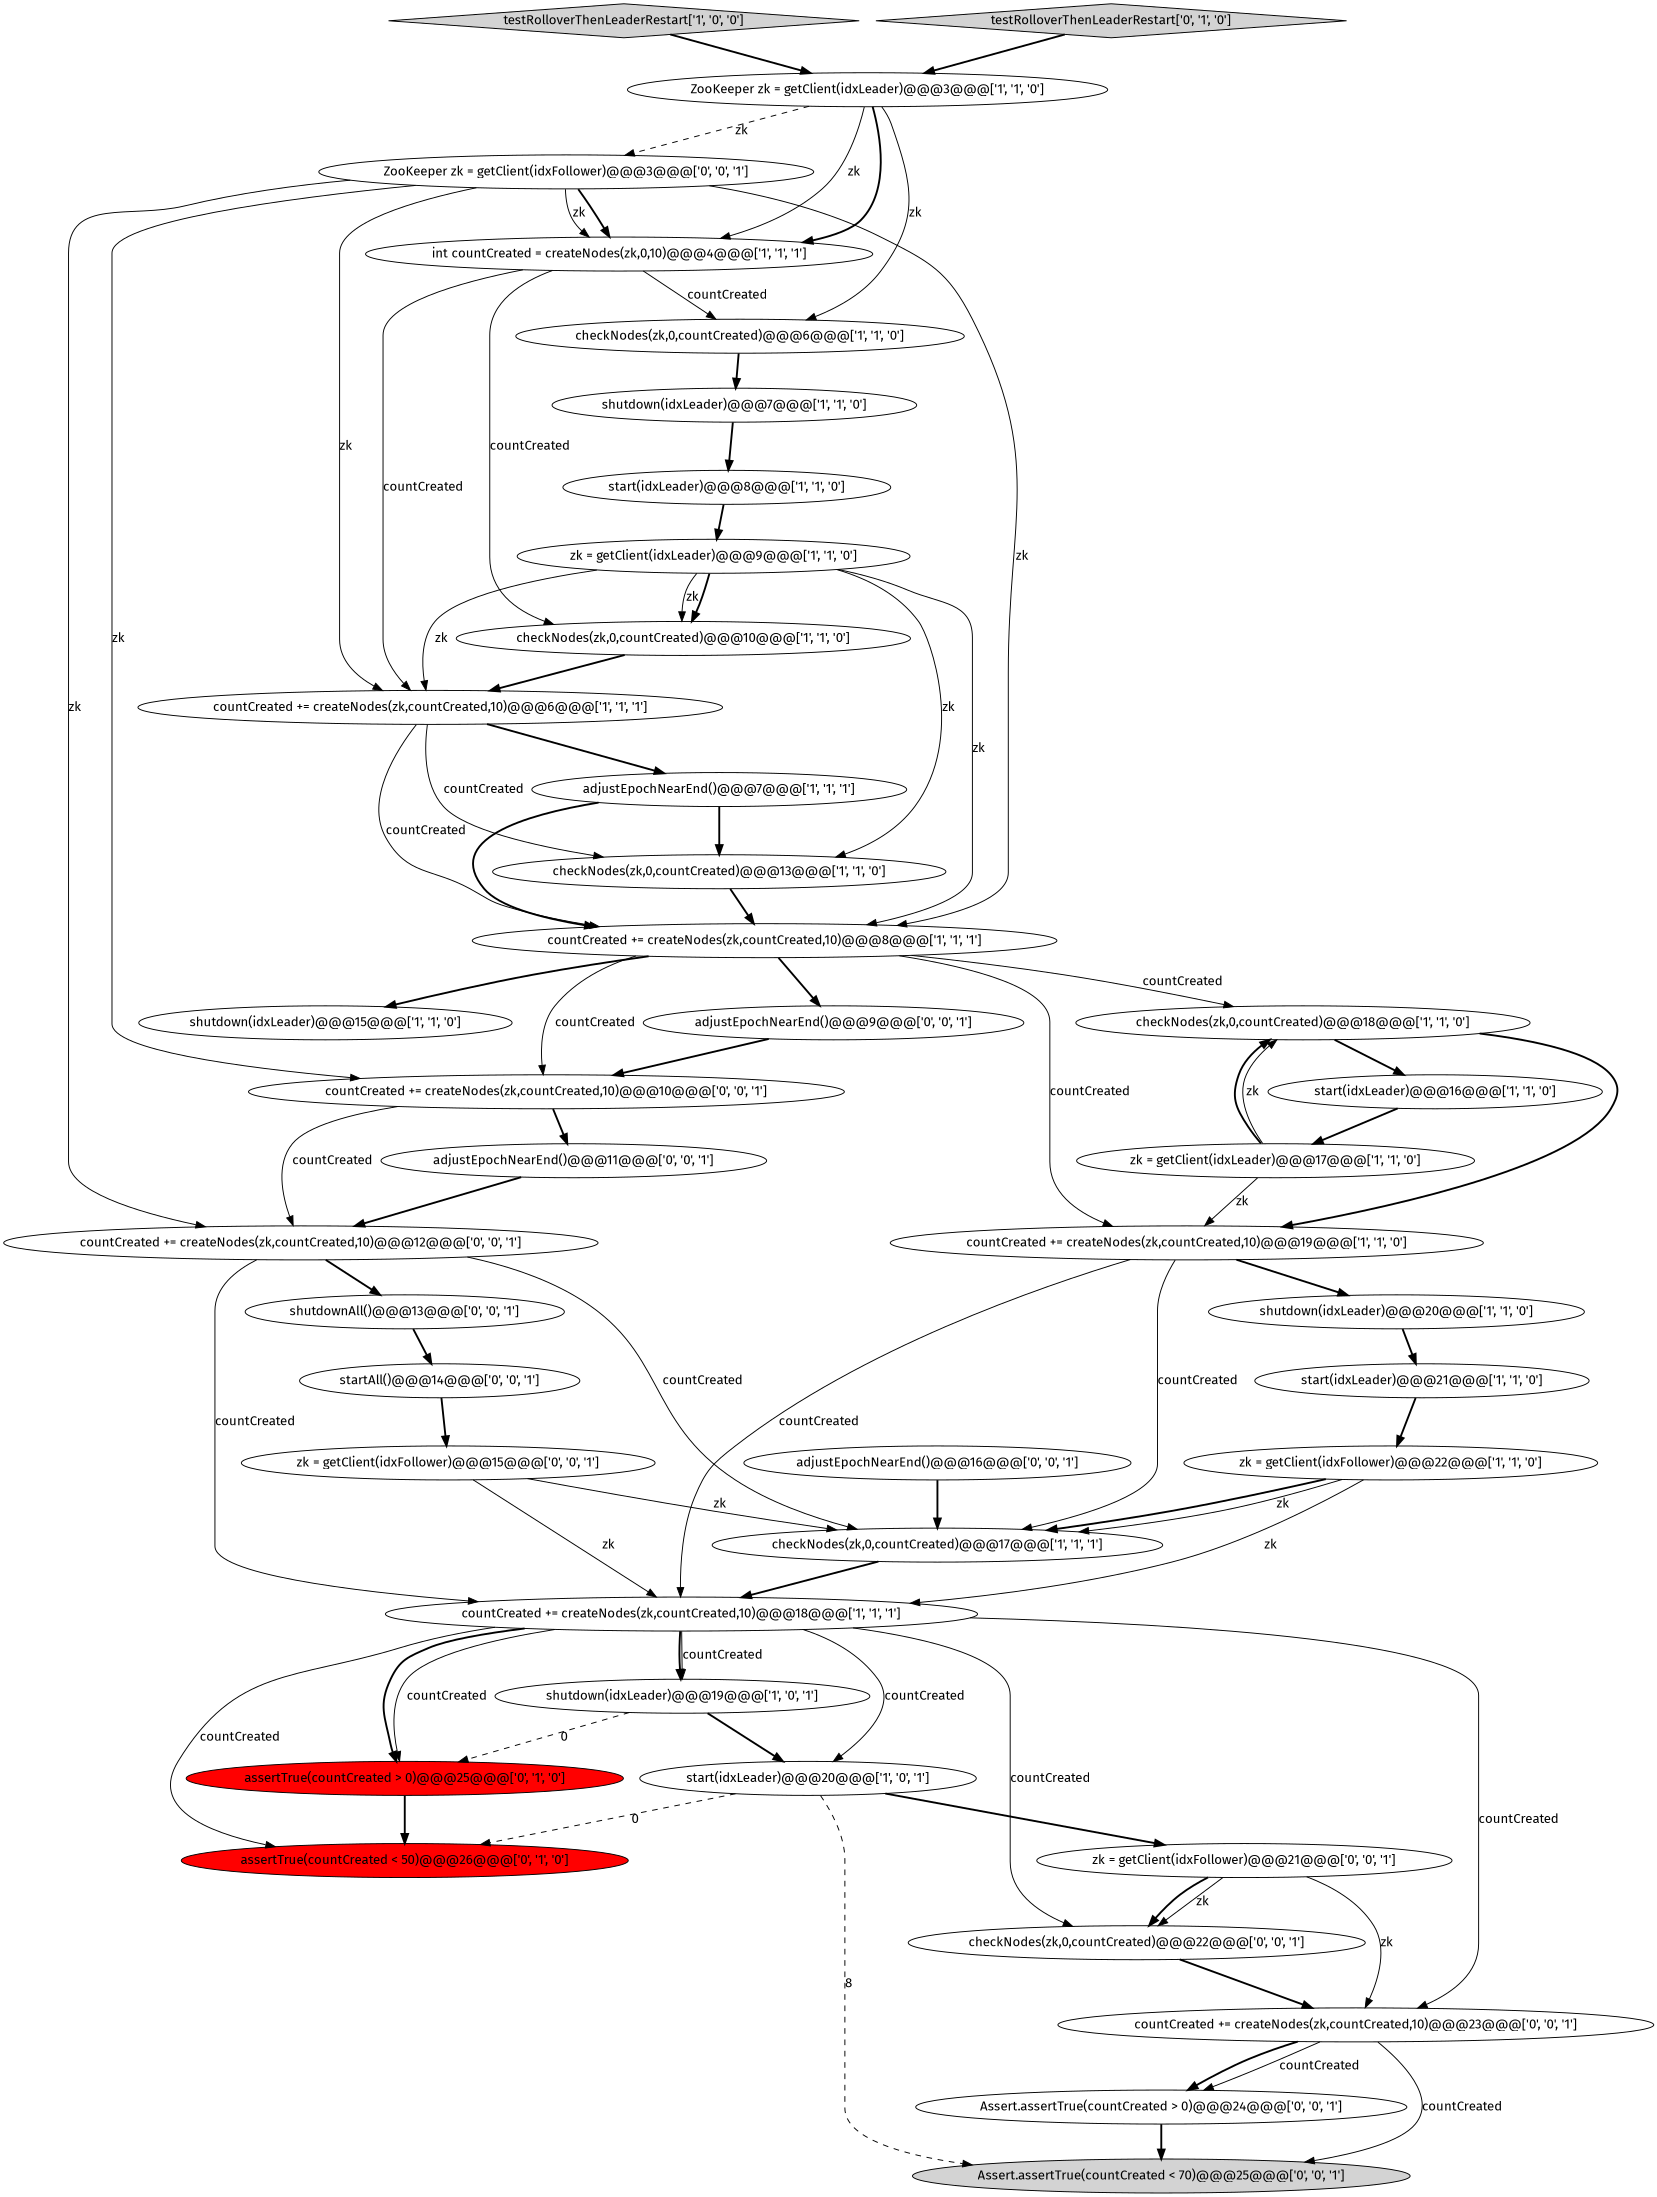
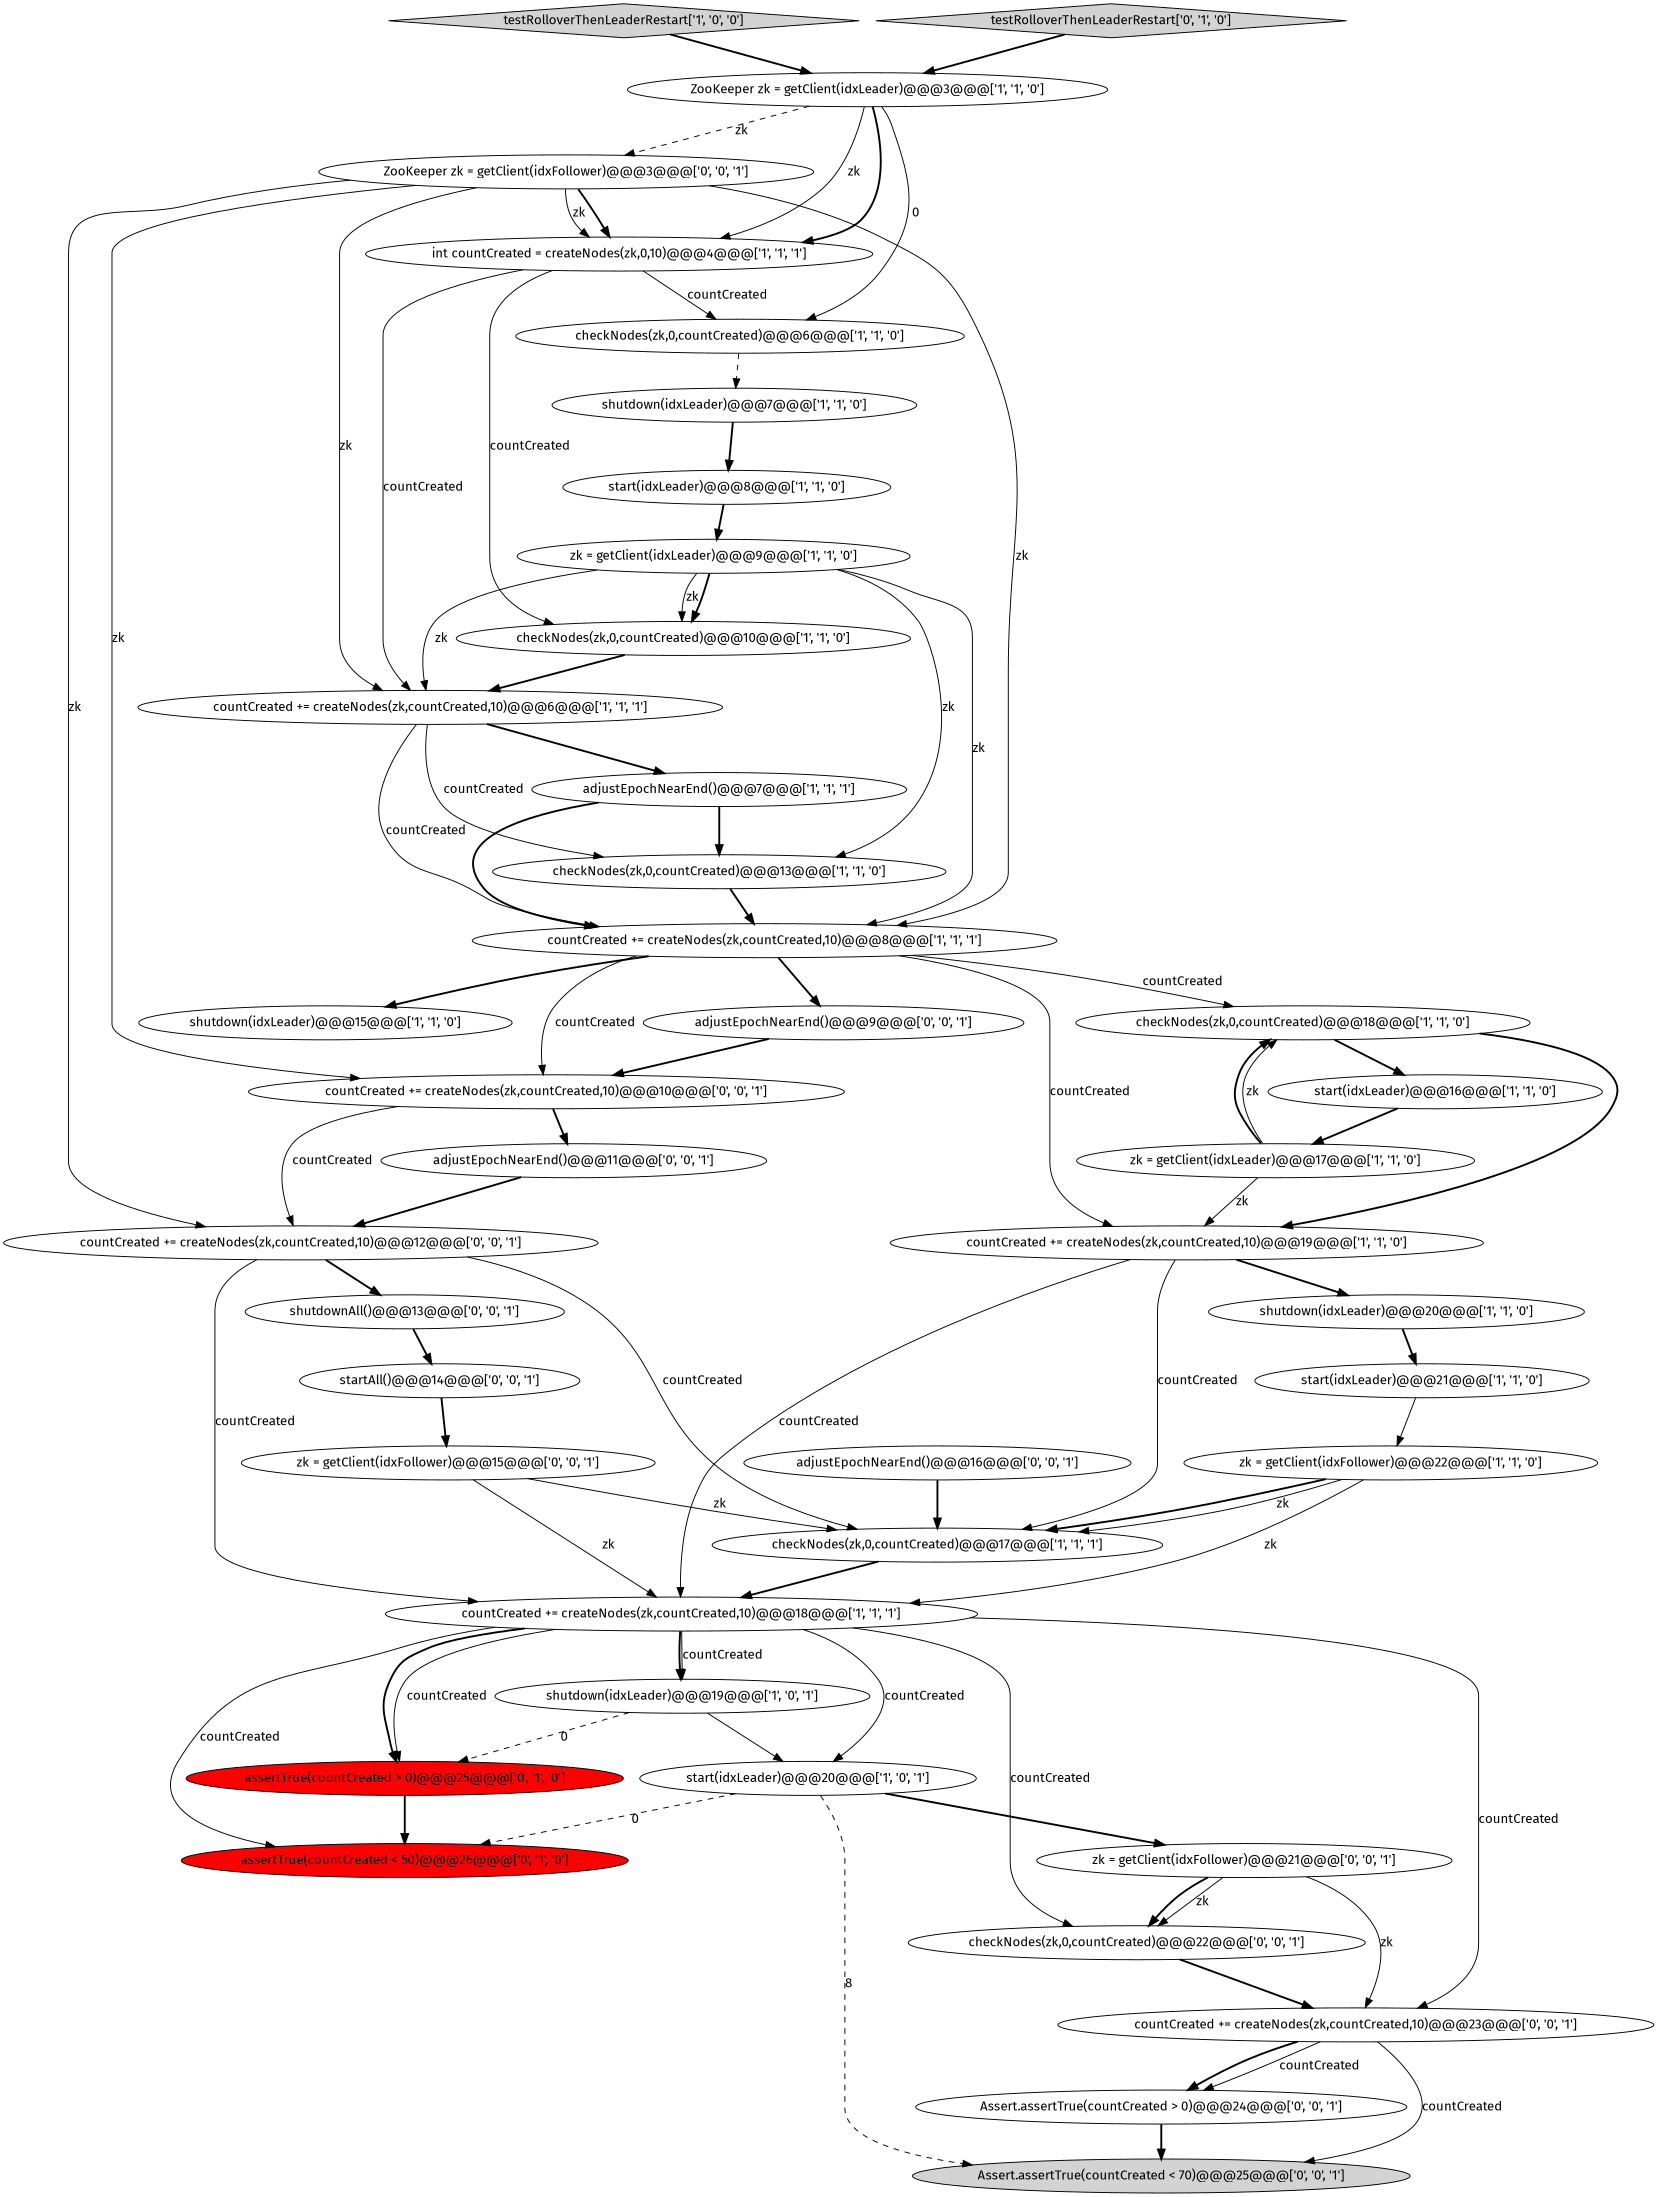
(916, 213) -> (916, 213)
(738, 366) -> (738, 366)
(1408, 1417) -> (1408, 1417)
(741, 1735) -> (741, 1735)
